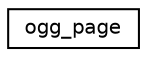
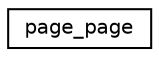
(74, 29) -> (80, 29)
